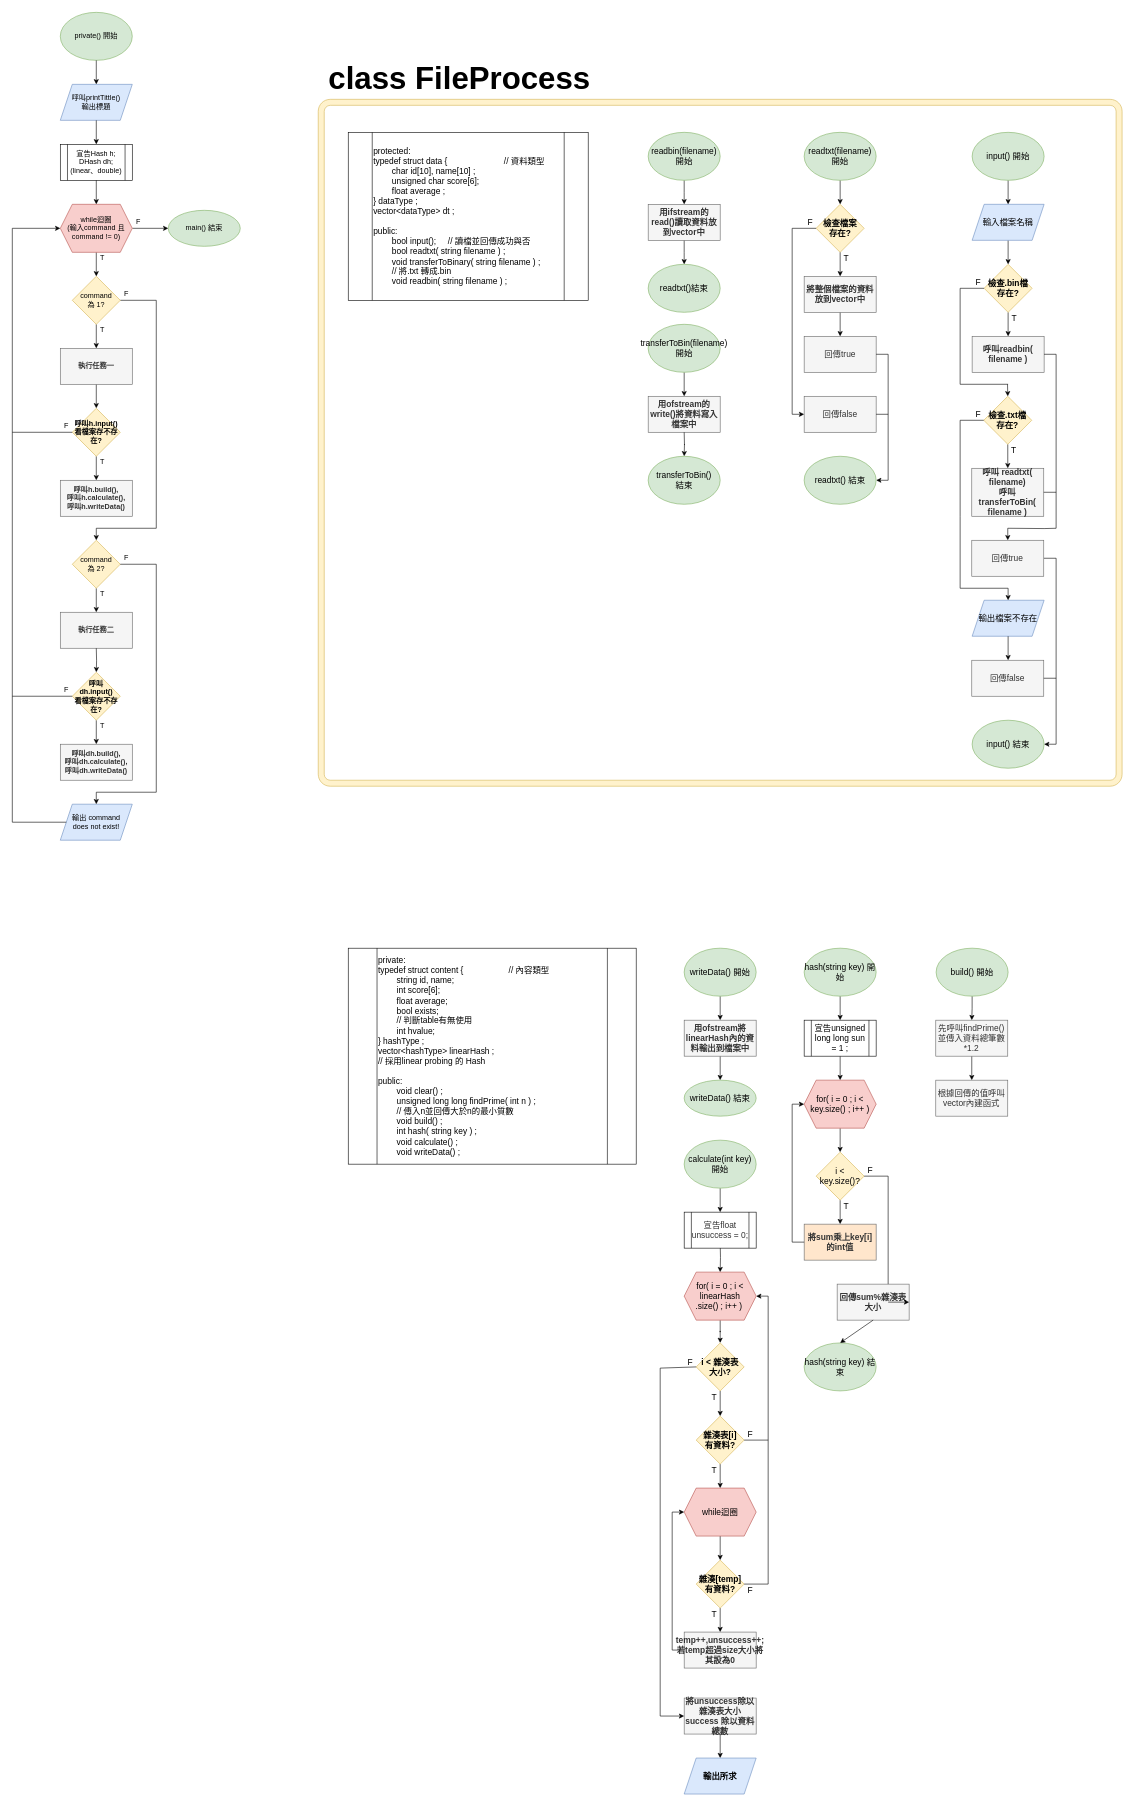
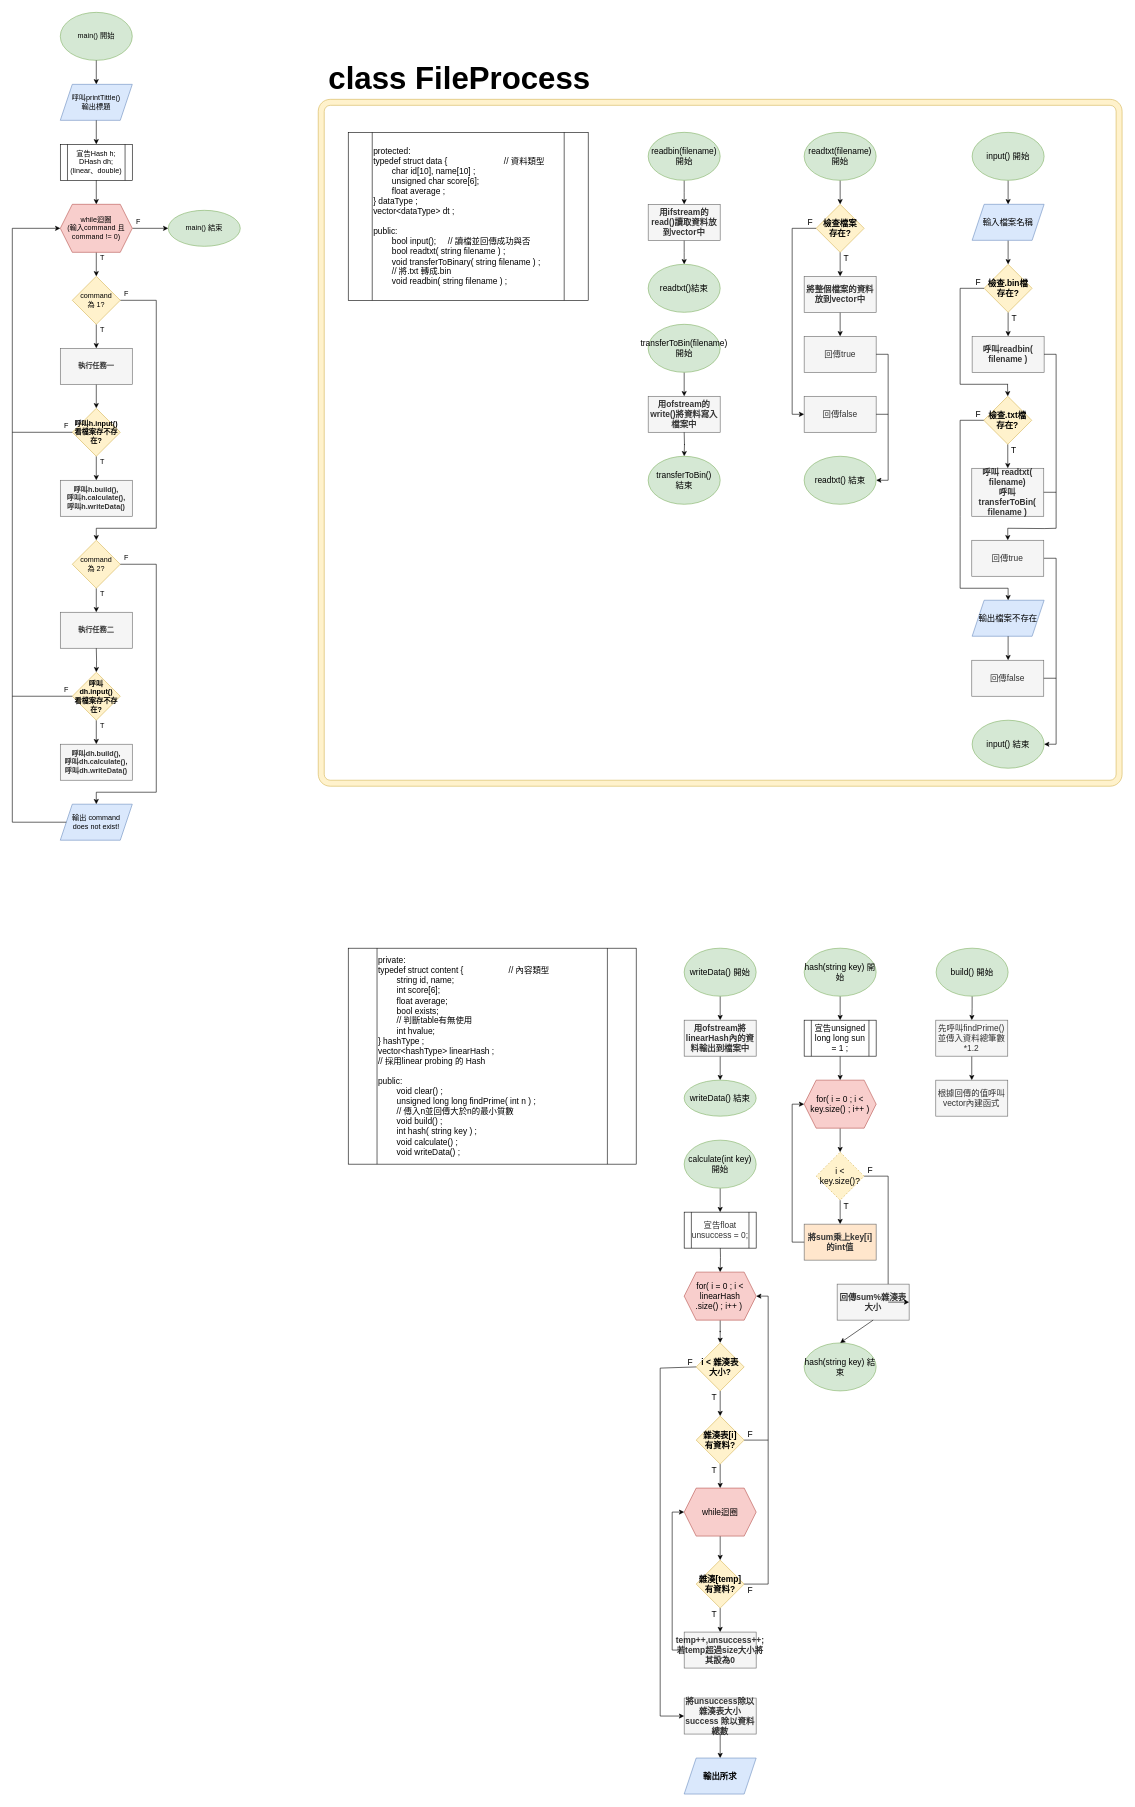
(96, 36) -> (96, 36)
(840, 1176) -> (840, 1176)
